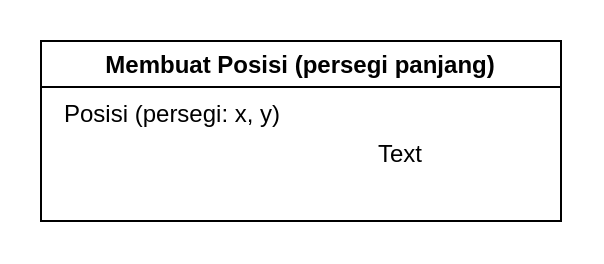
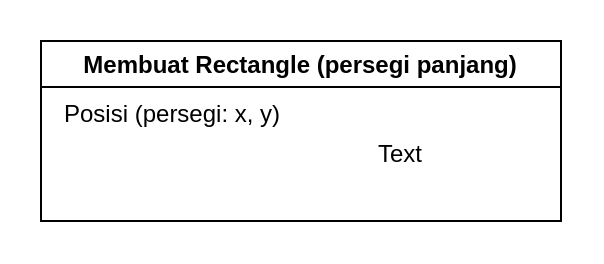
(300, 65) -> (300, 65)
